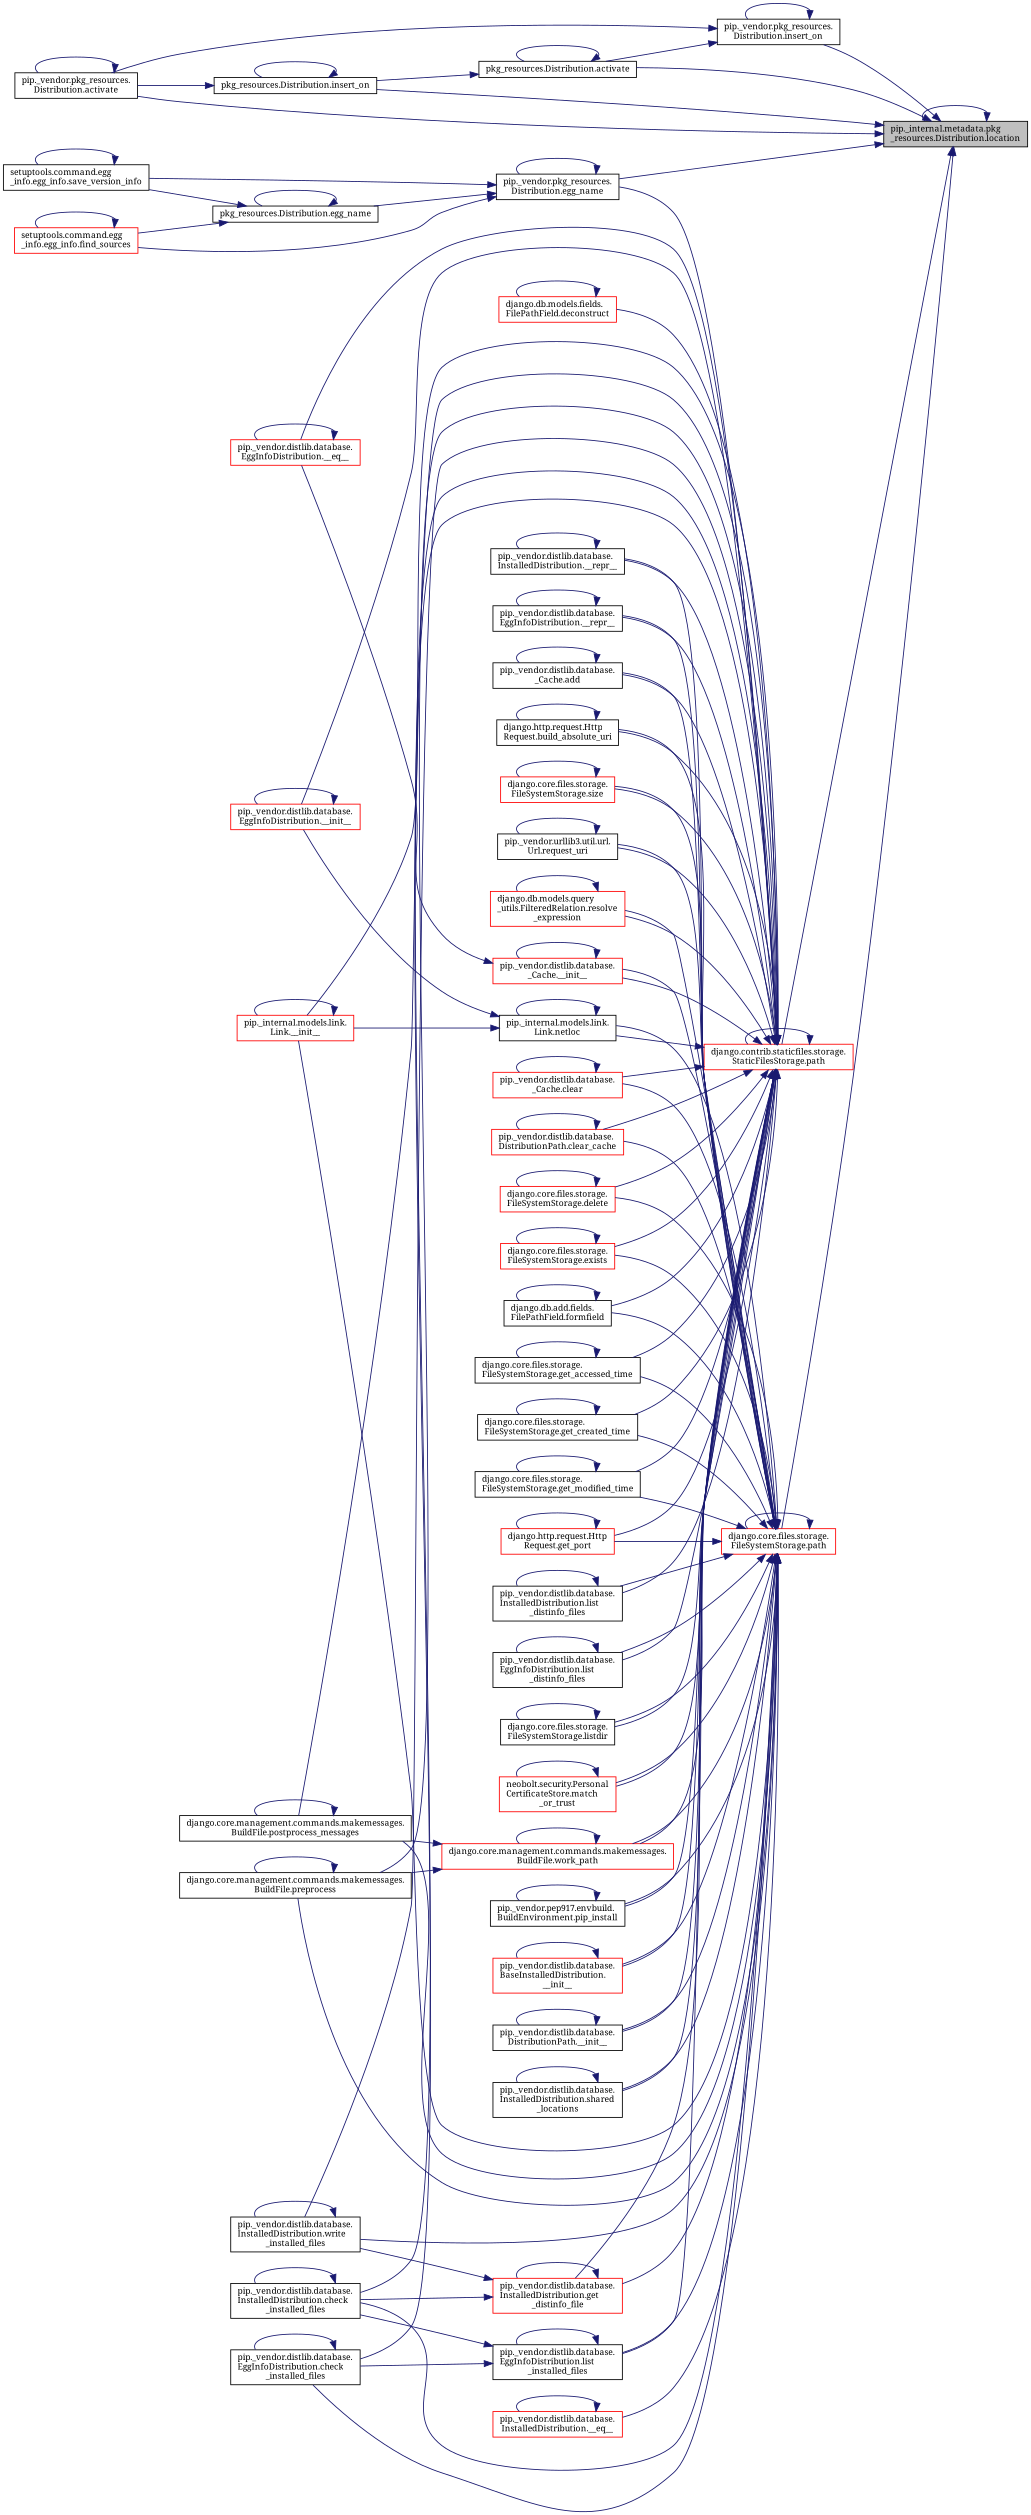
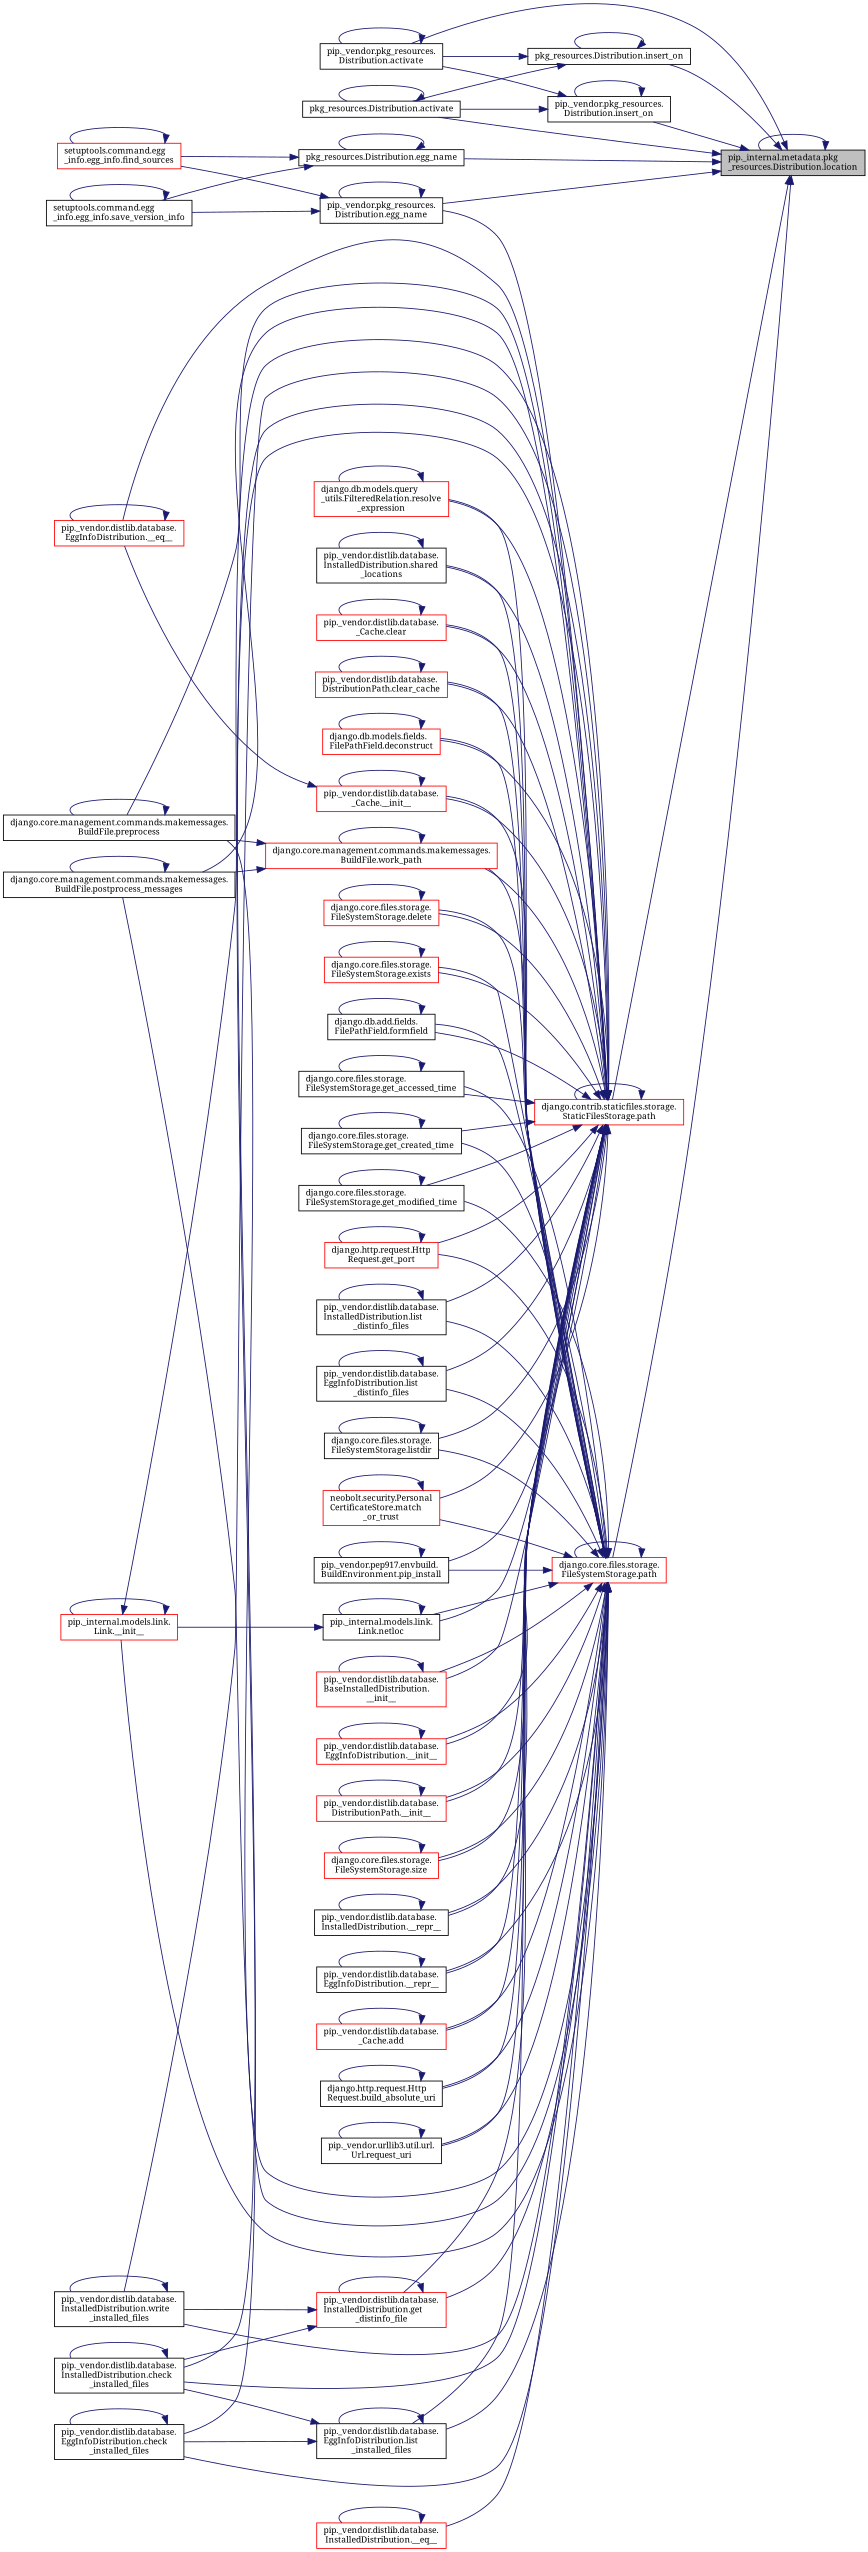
(423, 78) -> (485, 83)
(431, 200) -> (588, 160)
(560, 342) -> (247, 436)
(558, 676) -> (381, 2037)
(382, 938) -> (536, 1680)
none -> (527, 1126)
(558, 2038) -> (381, 1809)
